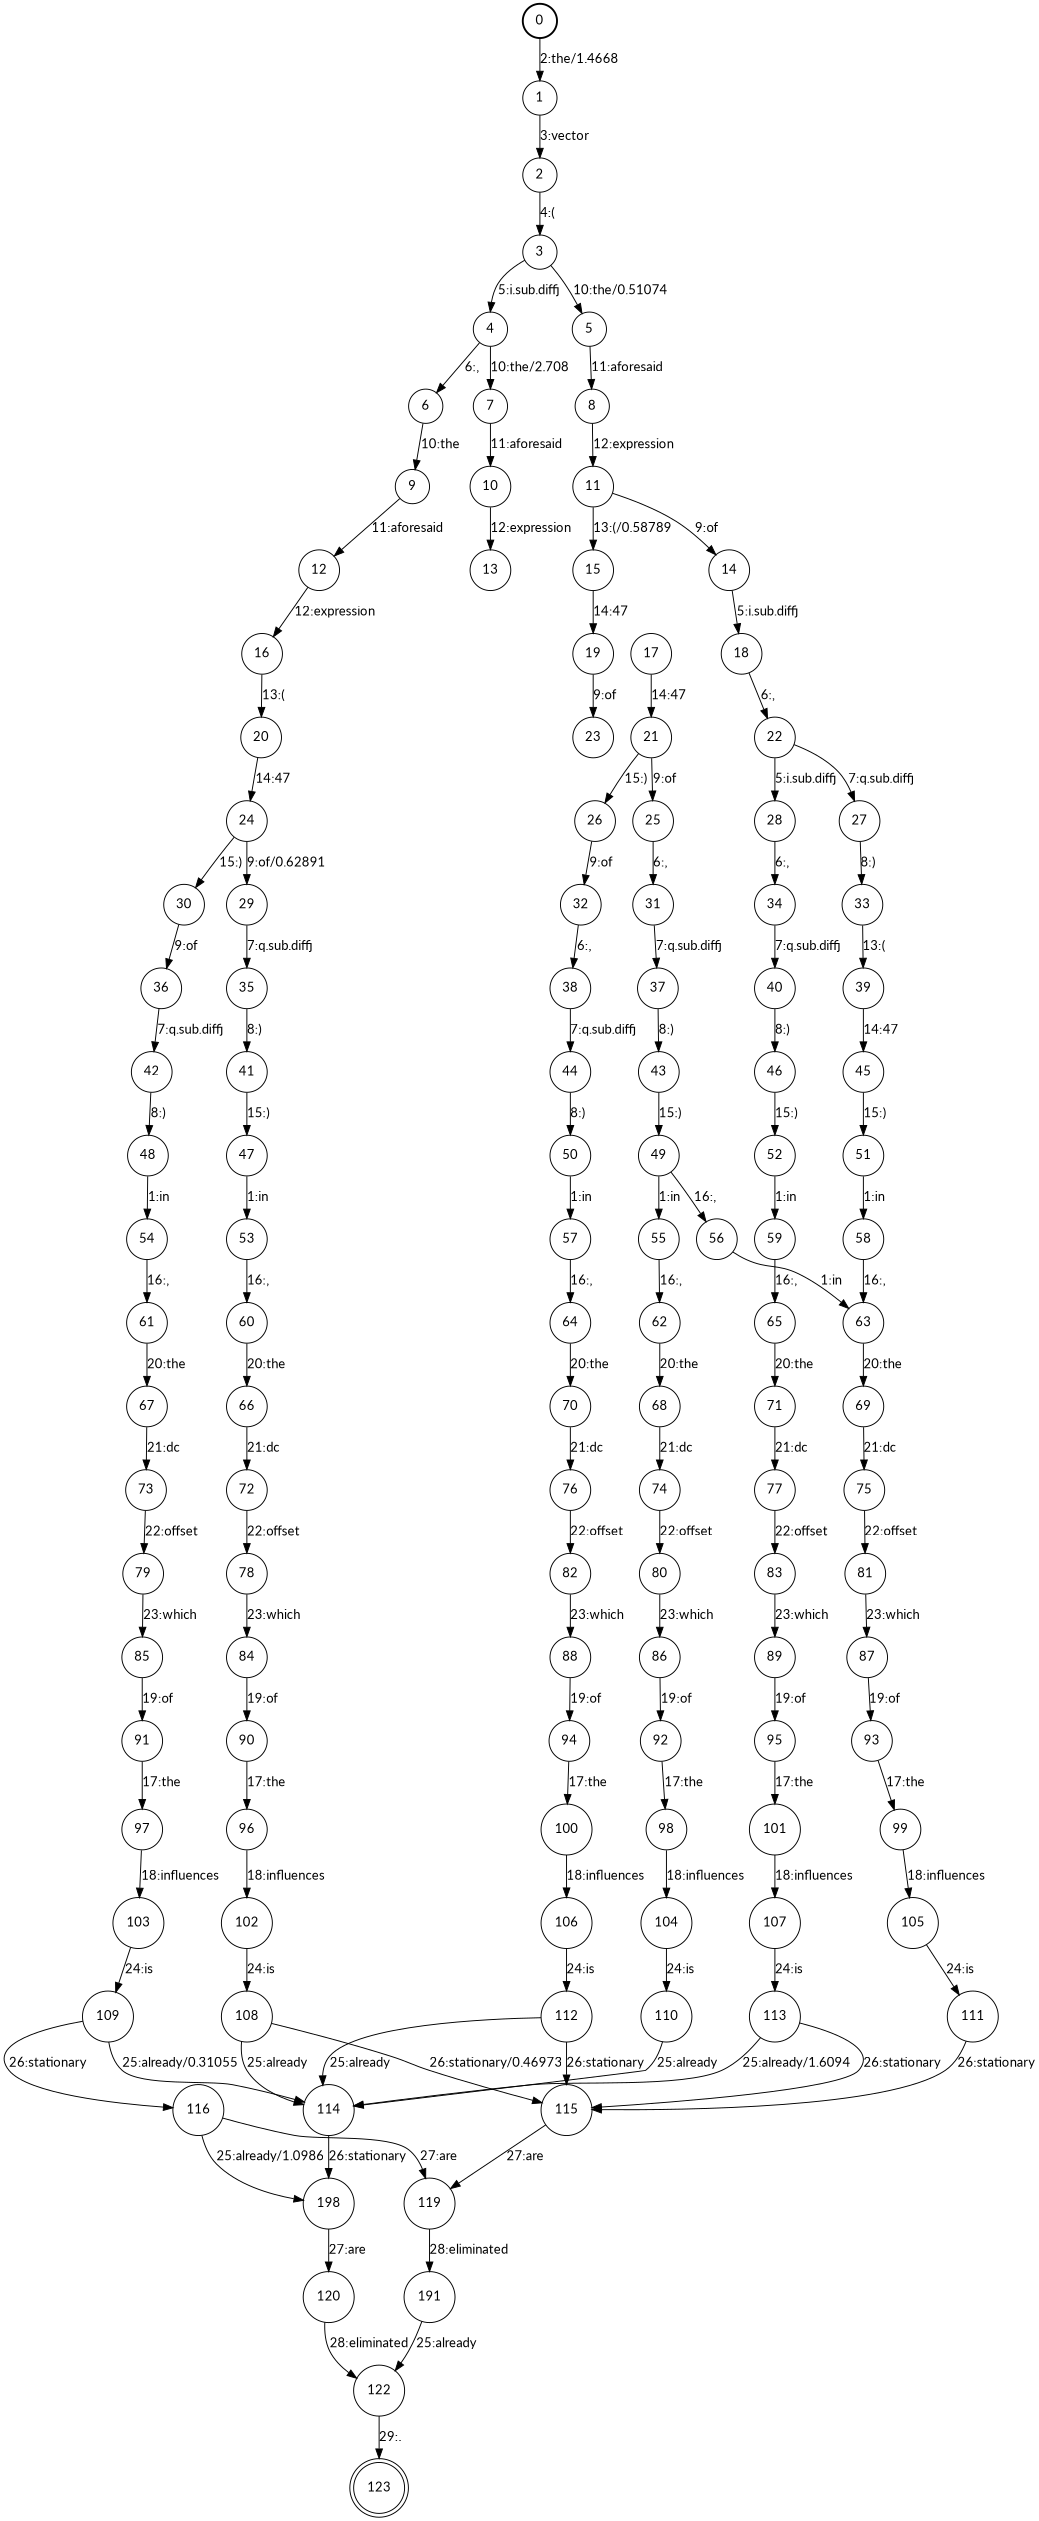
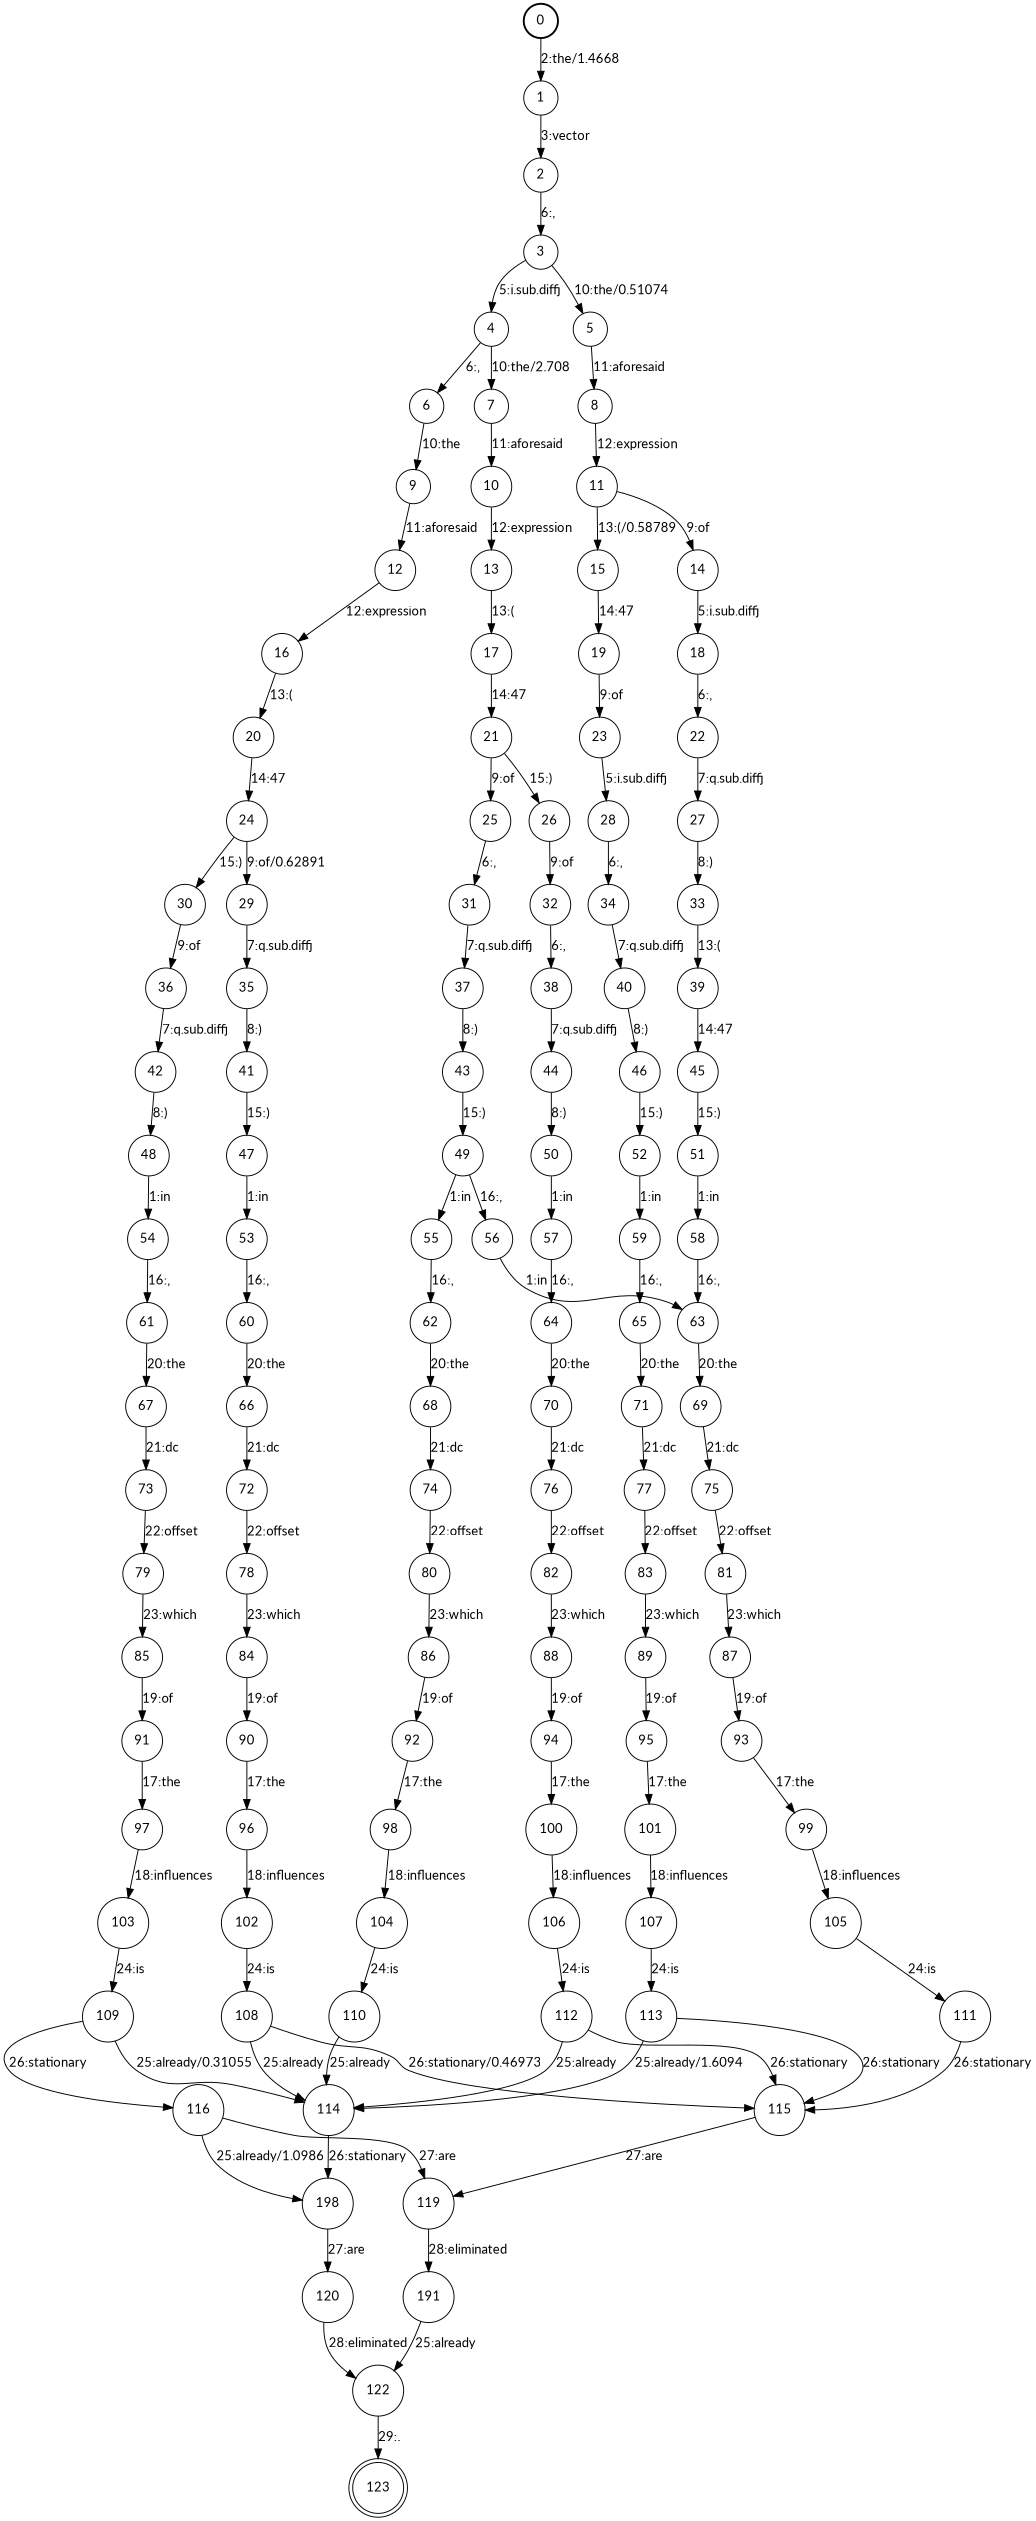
(548, 214) -> (548, 214)
none -> (491, 607)
(775, 775) -> (604, 774)
